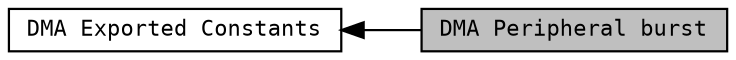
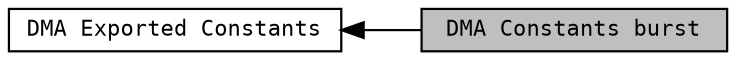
(574, 30) -> (574, 30)
